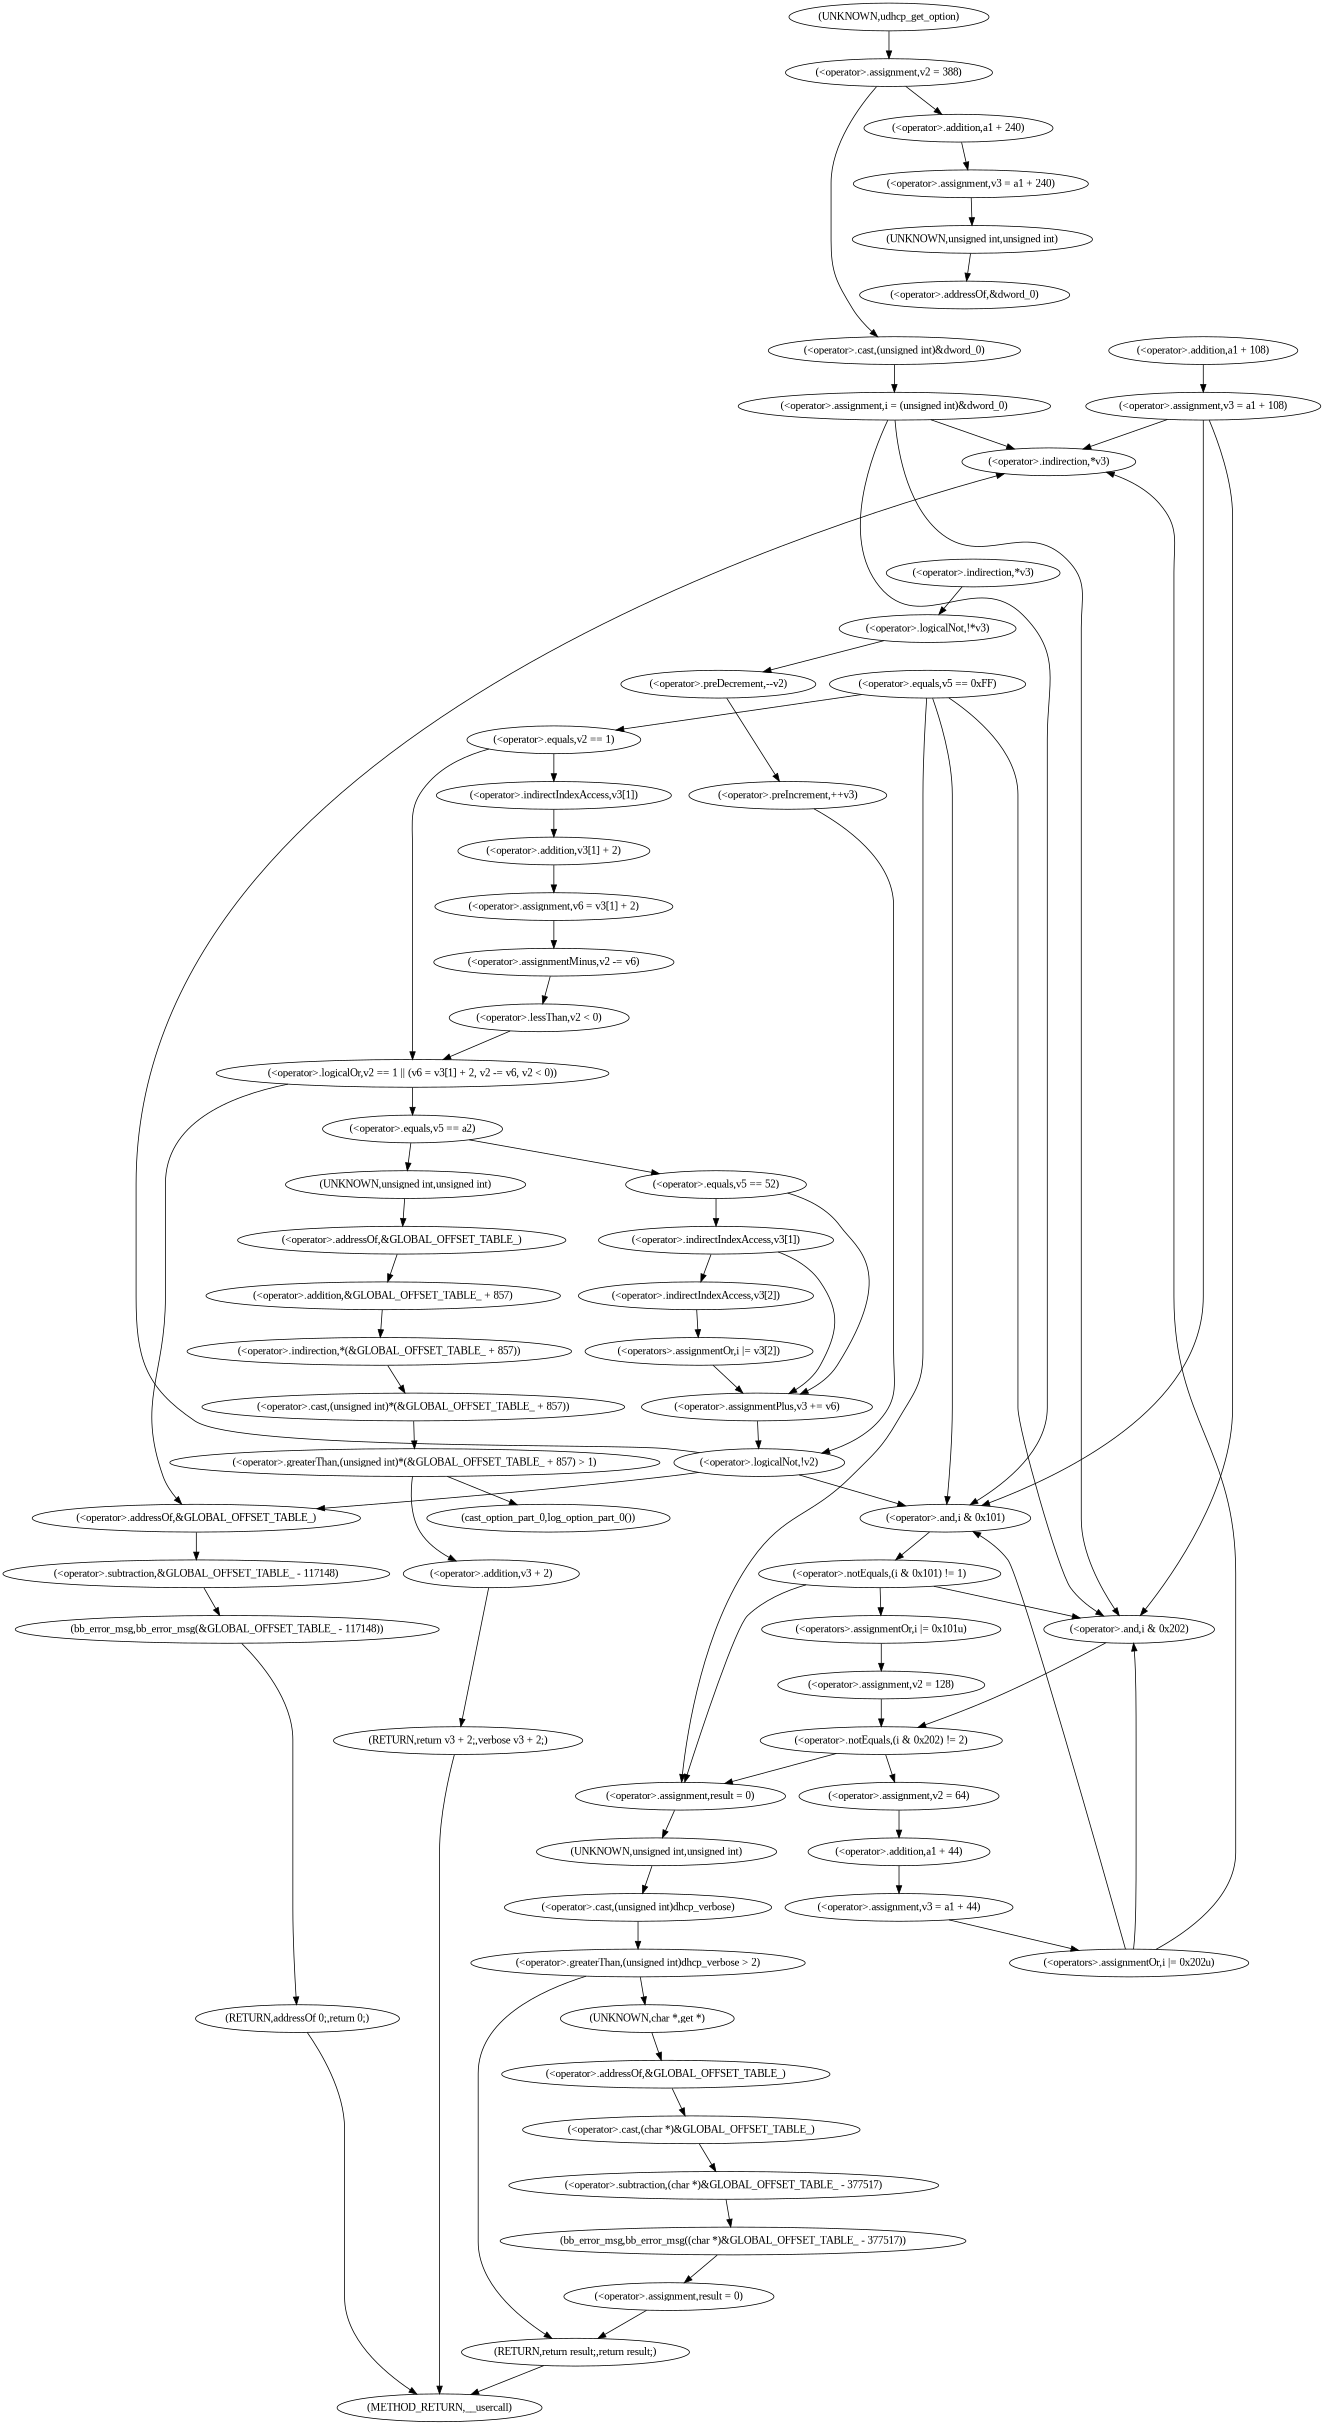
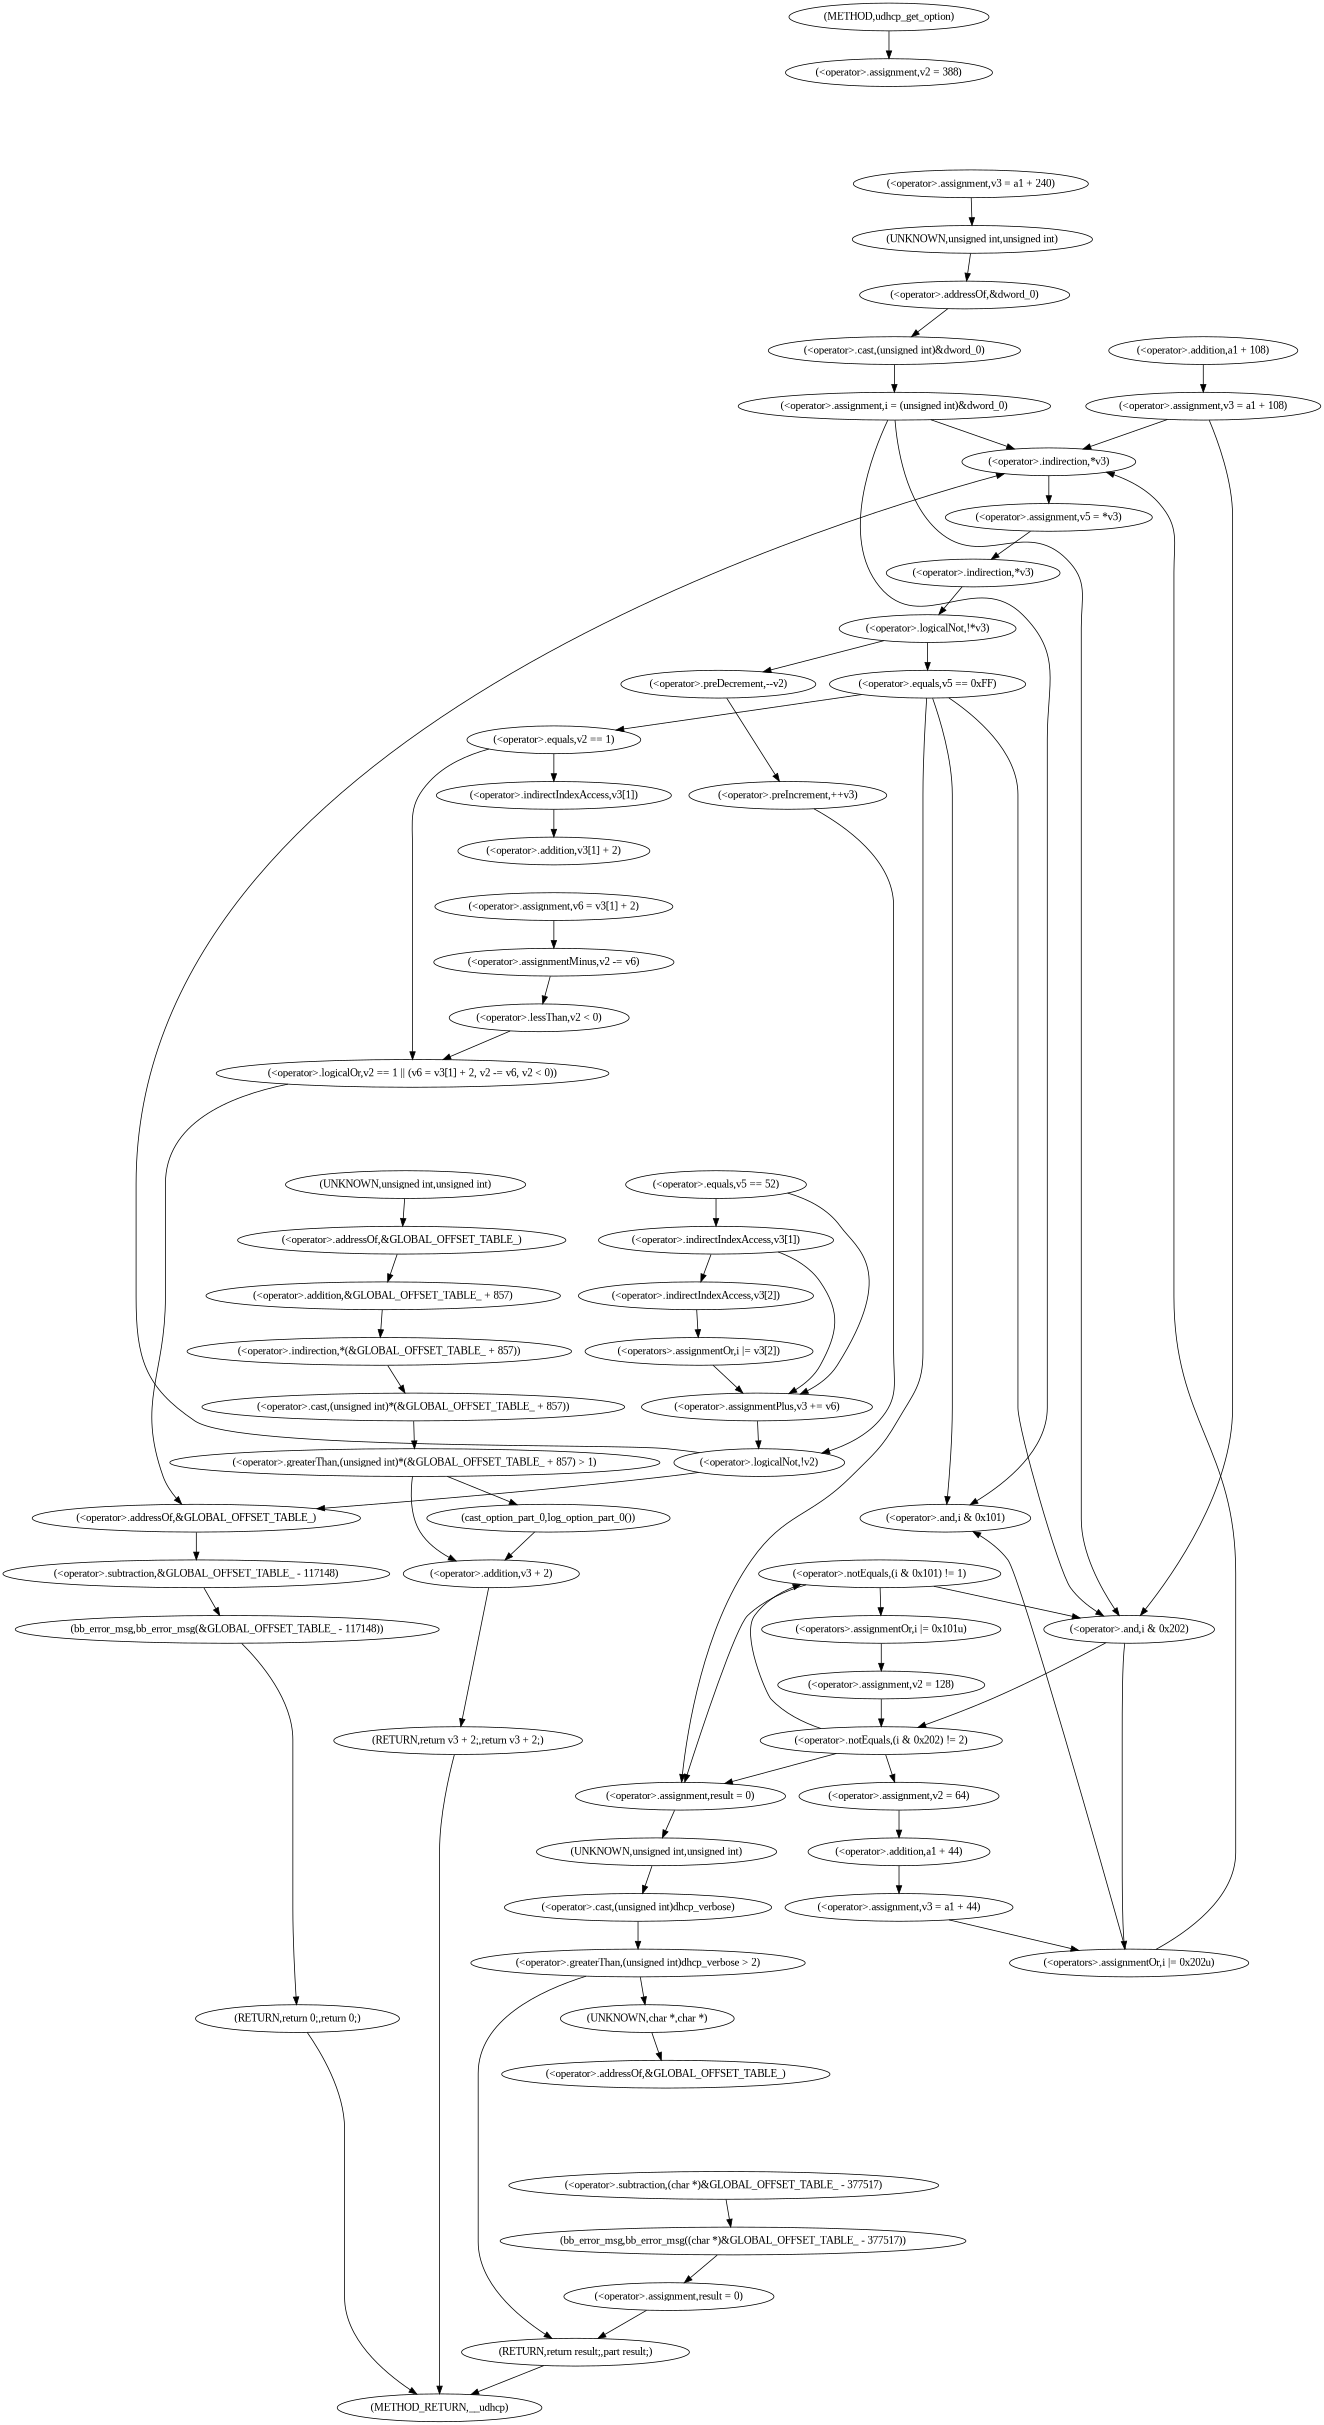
(889, 17) -> (889, 17)
(958, 128) -> none
(831, 209) -> (933, 320)
none -> (1049, 517)
none -> (928, 653)
(554, 875) -> none
(1203, 1016) -> none
(413, 1129) -> none
(849, 1489) -> none
none -> (523, 1543)
(916, 1543) -> (756, 1663)
(458, 1741) -> (458, 1741)
(1136, 1800) -> (1122, 1792)
(297, 2019) -> (297, 2019)
(647, 2019) -> (647, 2019)
(691, 2130) -> none
(575, 2352) -> (575, 2352)
(440, 2408) -> (440, 2408)
